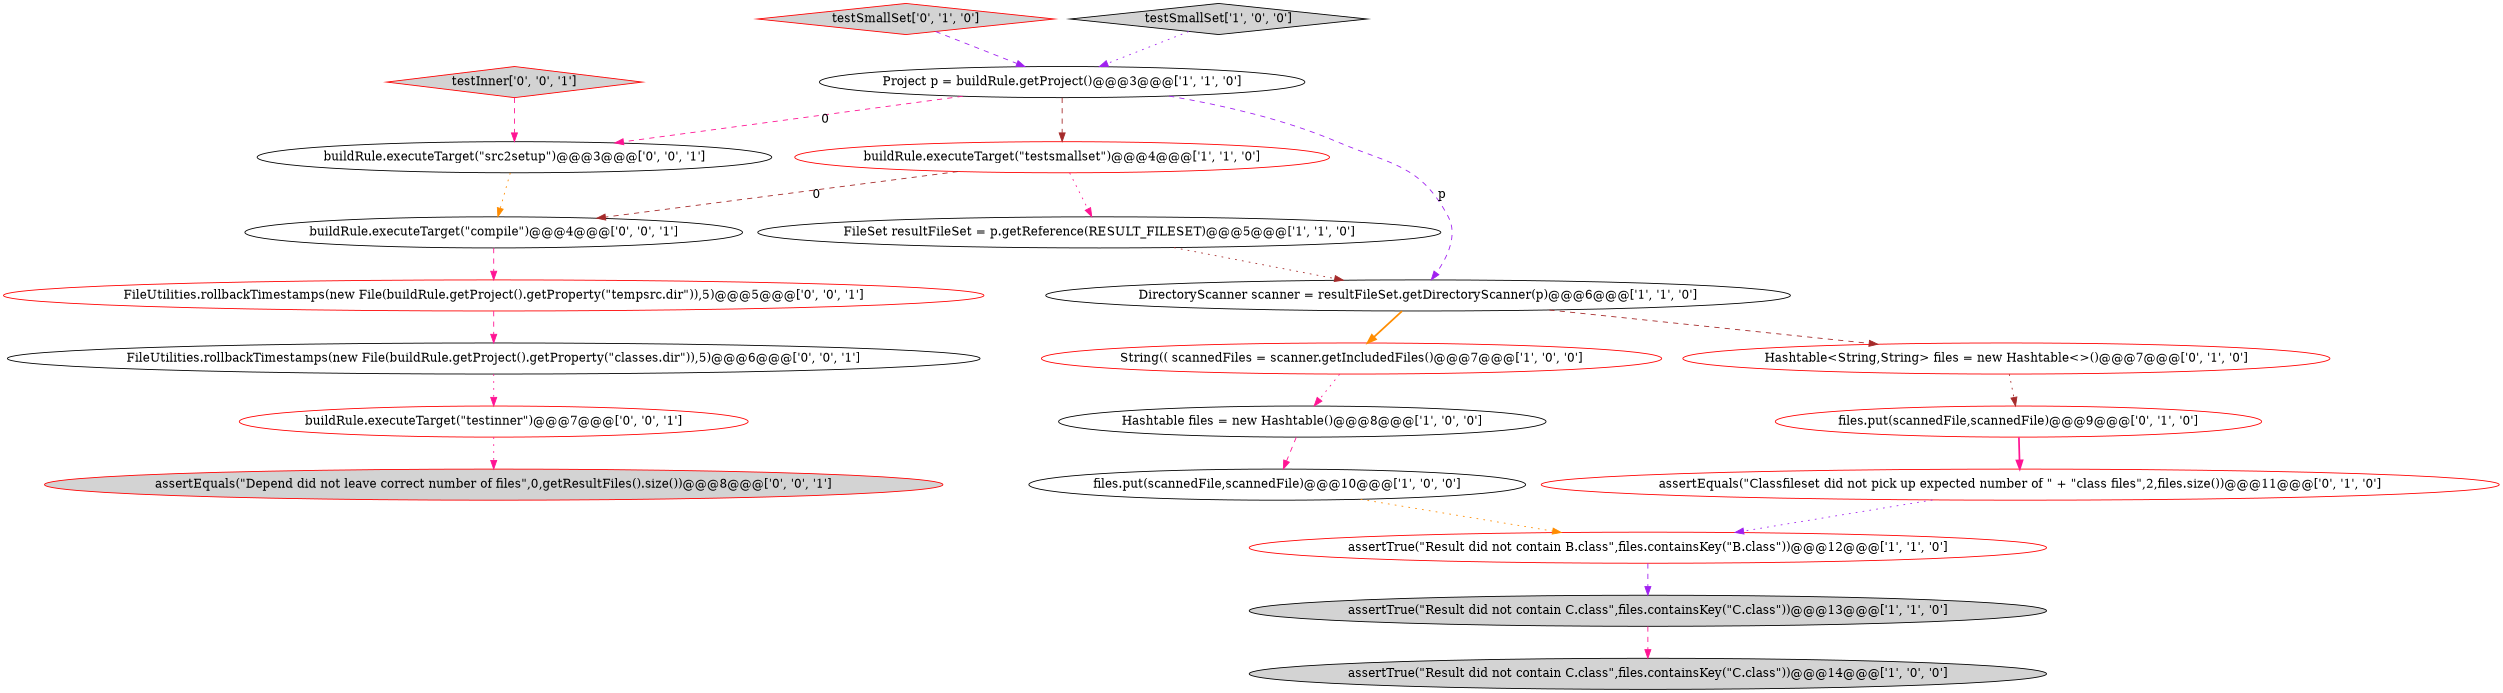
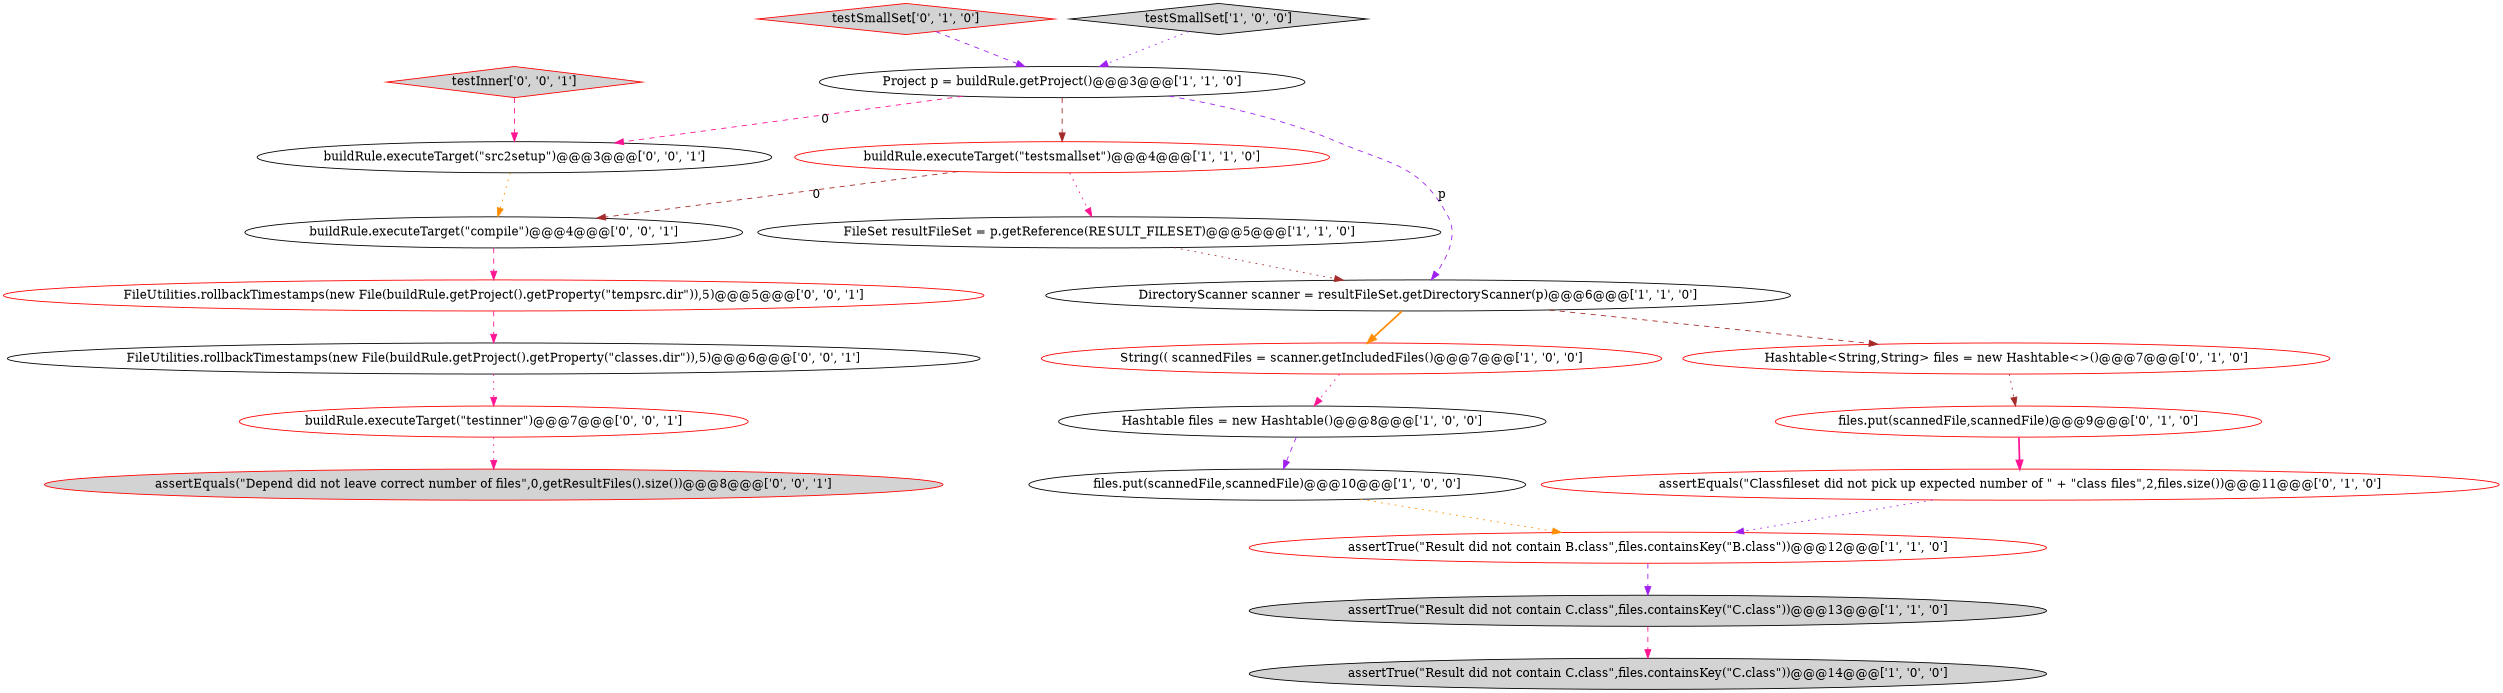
(1291, 449) -> (1291, 449)
